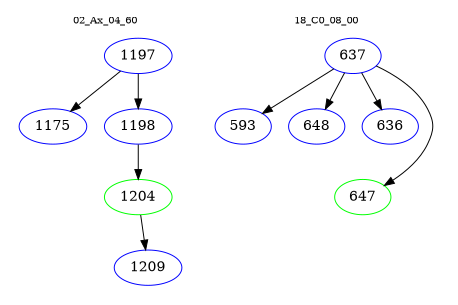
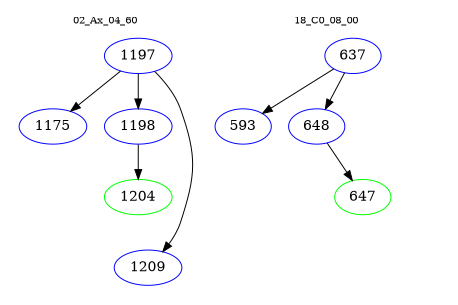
(431, 118) -> (337, 158)
(390, 126) -> none
(142, 228) -> (192, 155)
